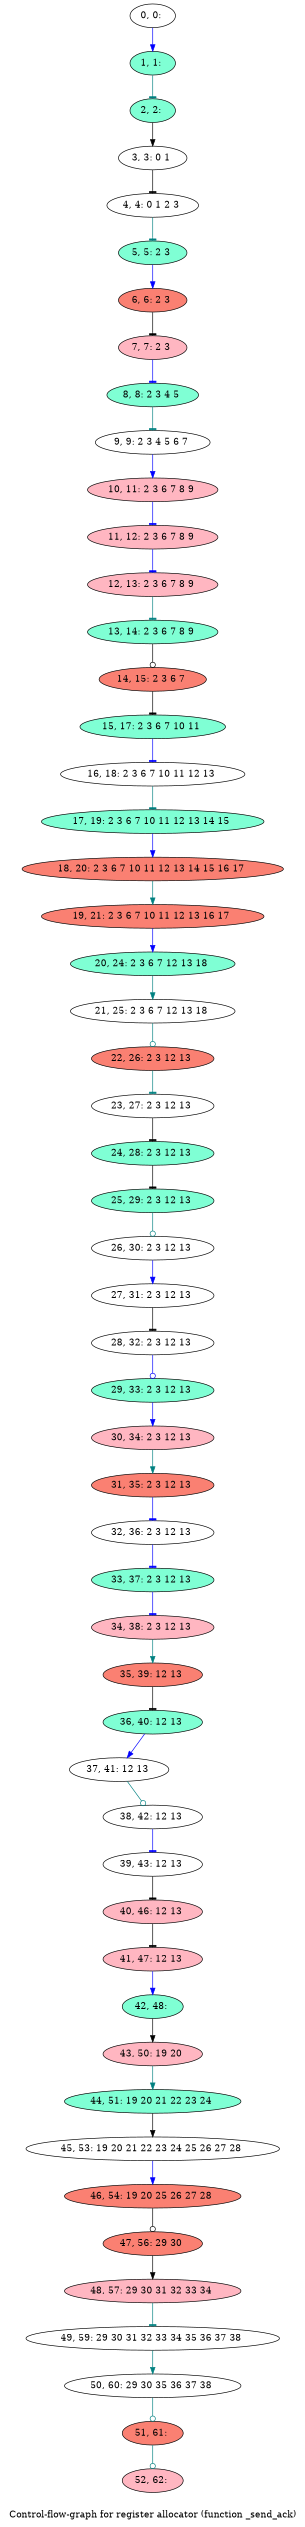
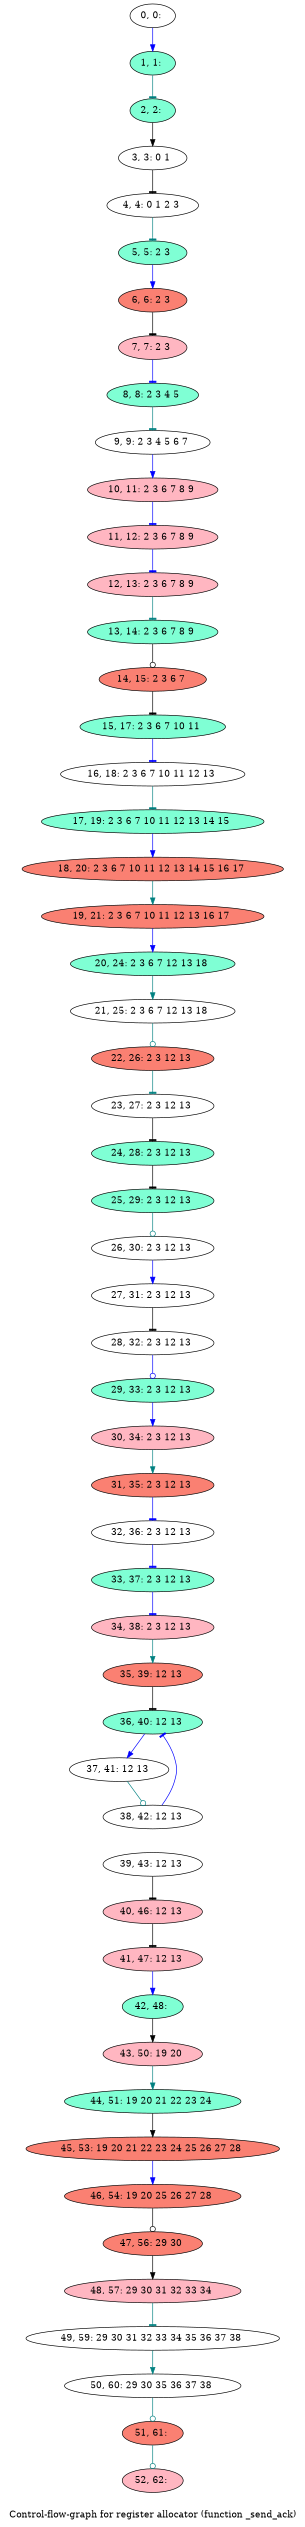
(153, 1839) -> (177, 1771)
(153, 2149) -> (153, 2149)
